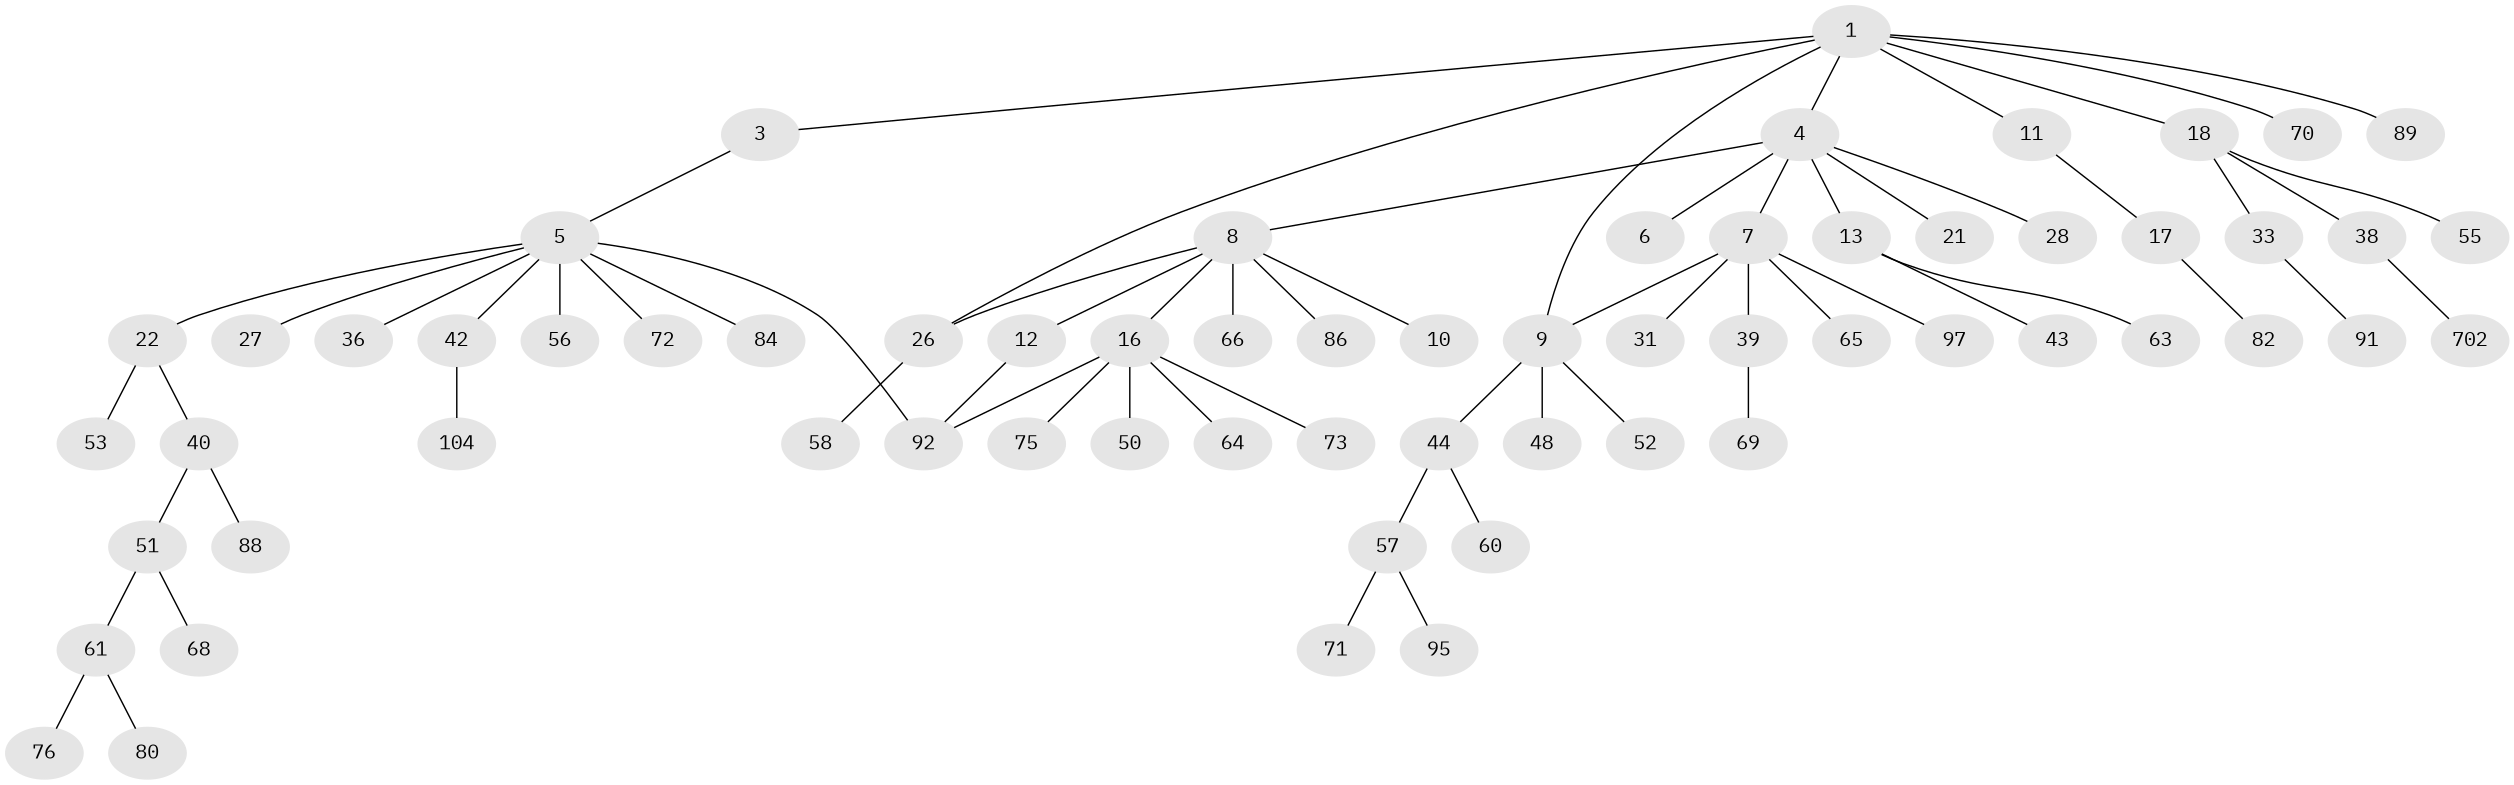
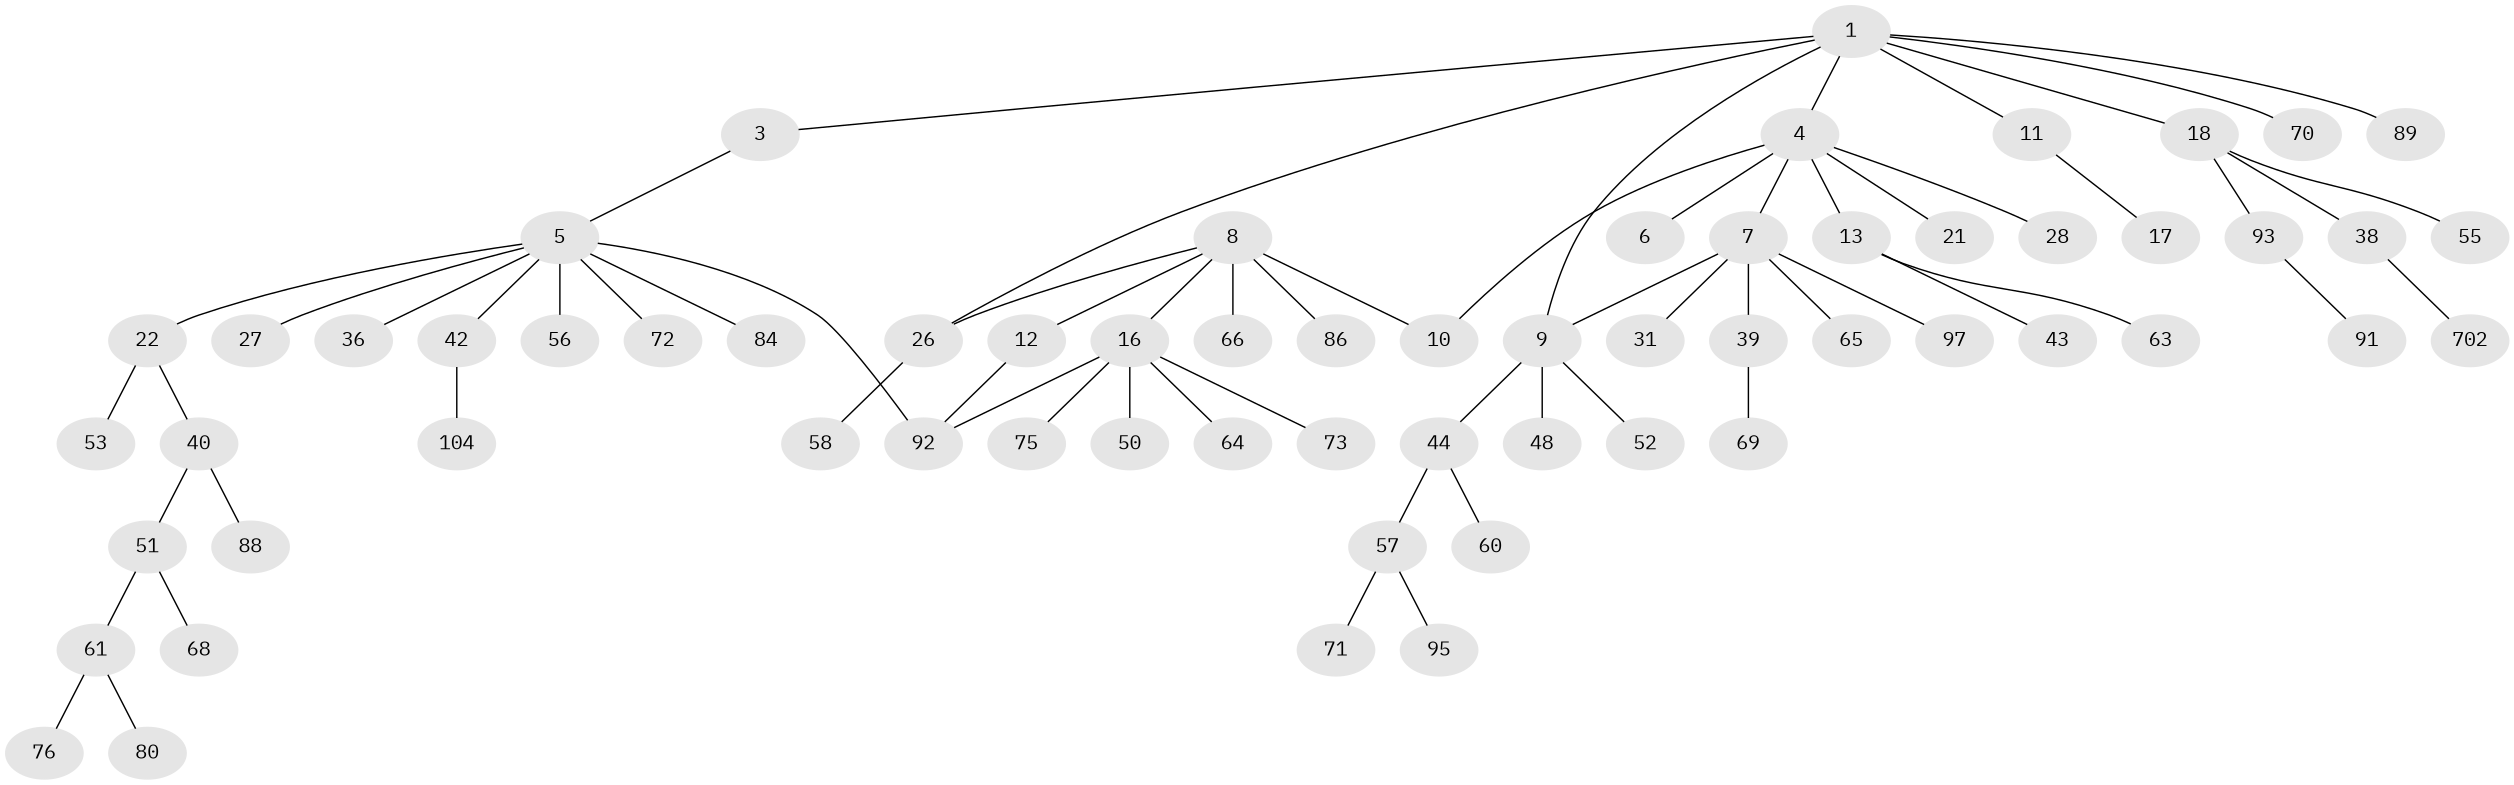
(1516, 186) -> (1623, 197)
(2264, 238) -> (2264, 238)
(2264, 341) -> none
